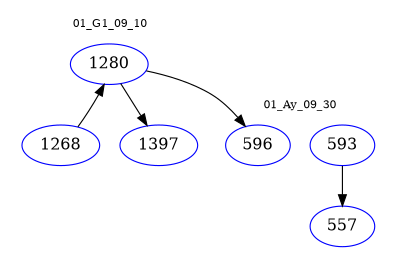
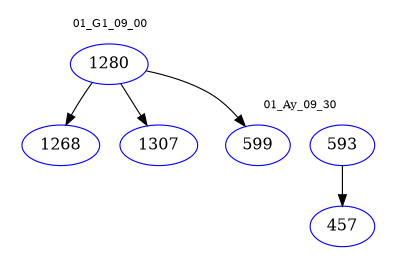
(110, 24) -> (110, 24)
(89, 111) -> (81, 99)
(159, 145) -> (159, 145)
(258, 145) -> (258, 145)
(342, 226) -> (342, 226)
